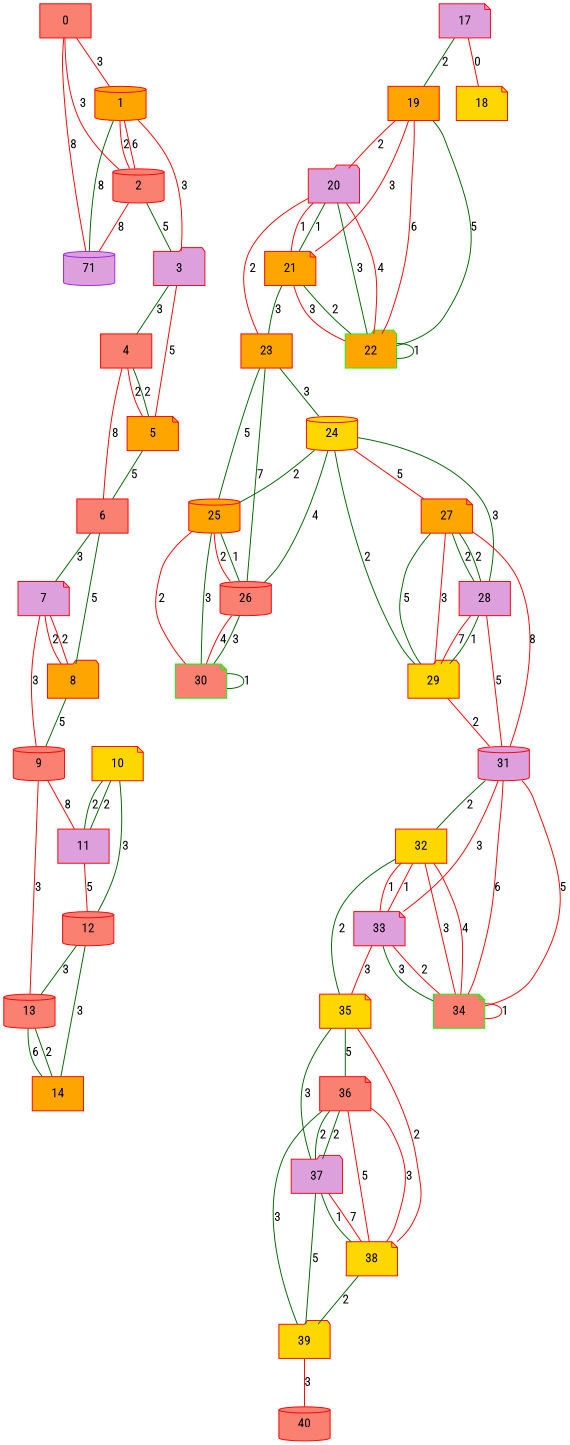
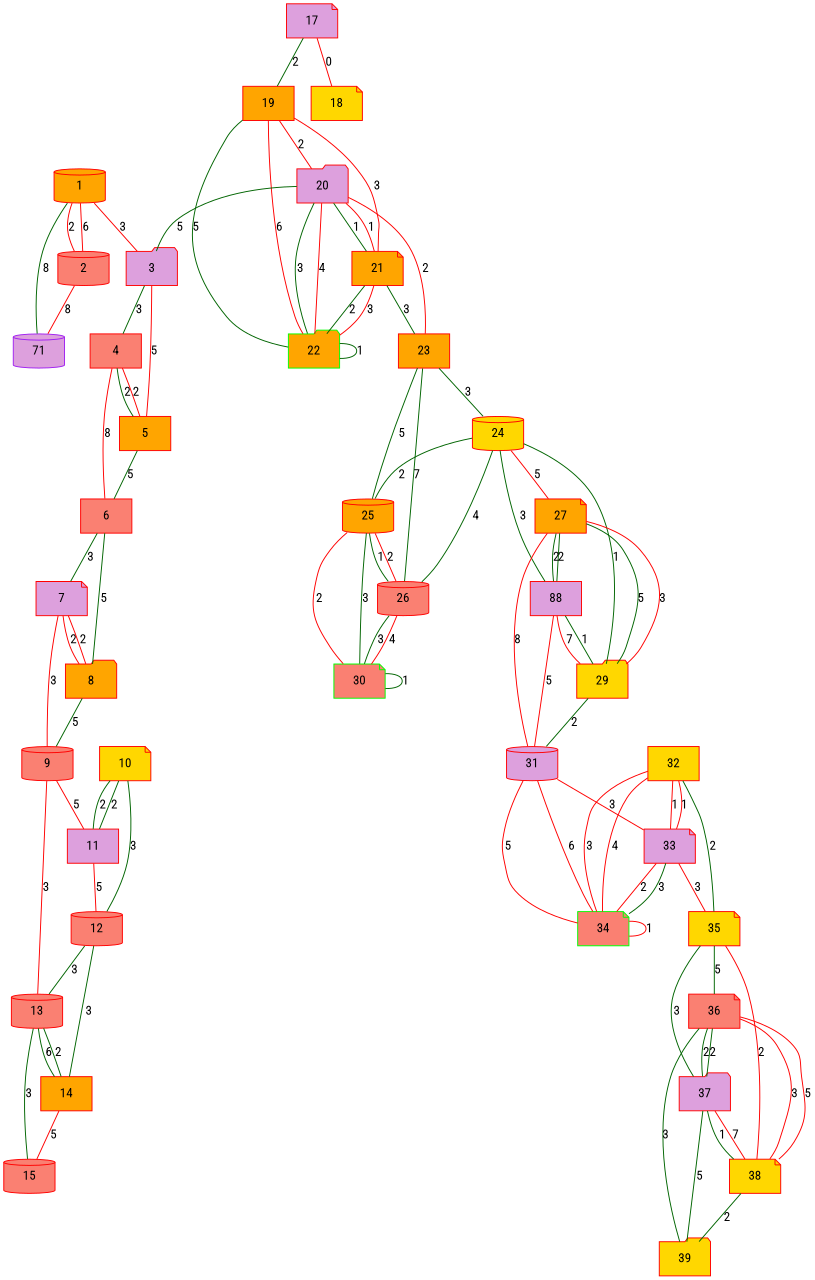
(65, 21) -> none
(159, 227) -> (216, 200)
(153, 434) -> (145, 434)
(368, 557) -> (616, 557)
(485, 599) -> (556, 599)
(469, 722) -> (567, 722)
(460, 804) -> none
(68, 805) -> (76, 805)
none -> (29, 1176)
(305, 1424) -> none
